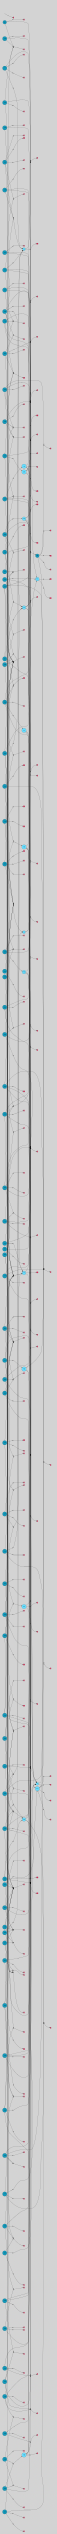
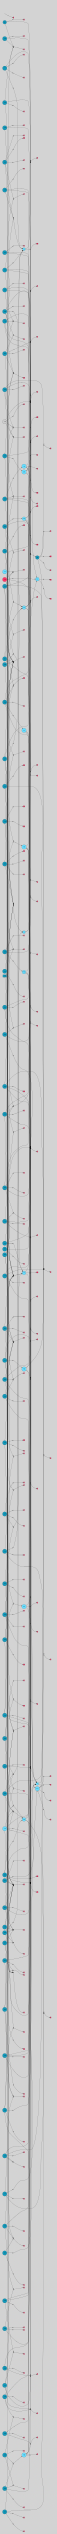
(5, 422) -> (5, 422)
(5, 572) -> (5, 572)
(5, 579) -> (5, 579)
(5, 977) -> (5, 976)
(5, 1829) -> (5, 1829)
